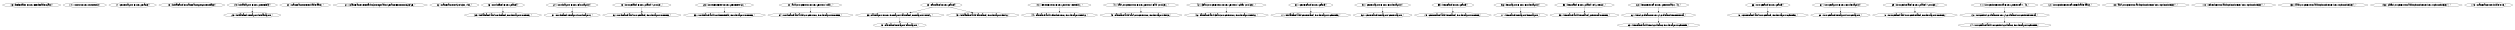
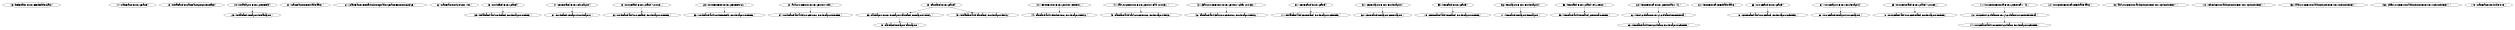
(85, 5) -> none
(133, 5) -> (133, 5)
(572, 5) -> (572, 5)
none -> (1717, 5)
